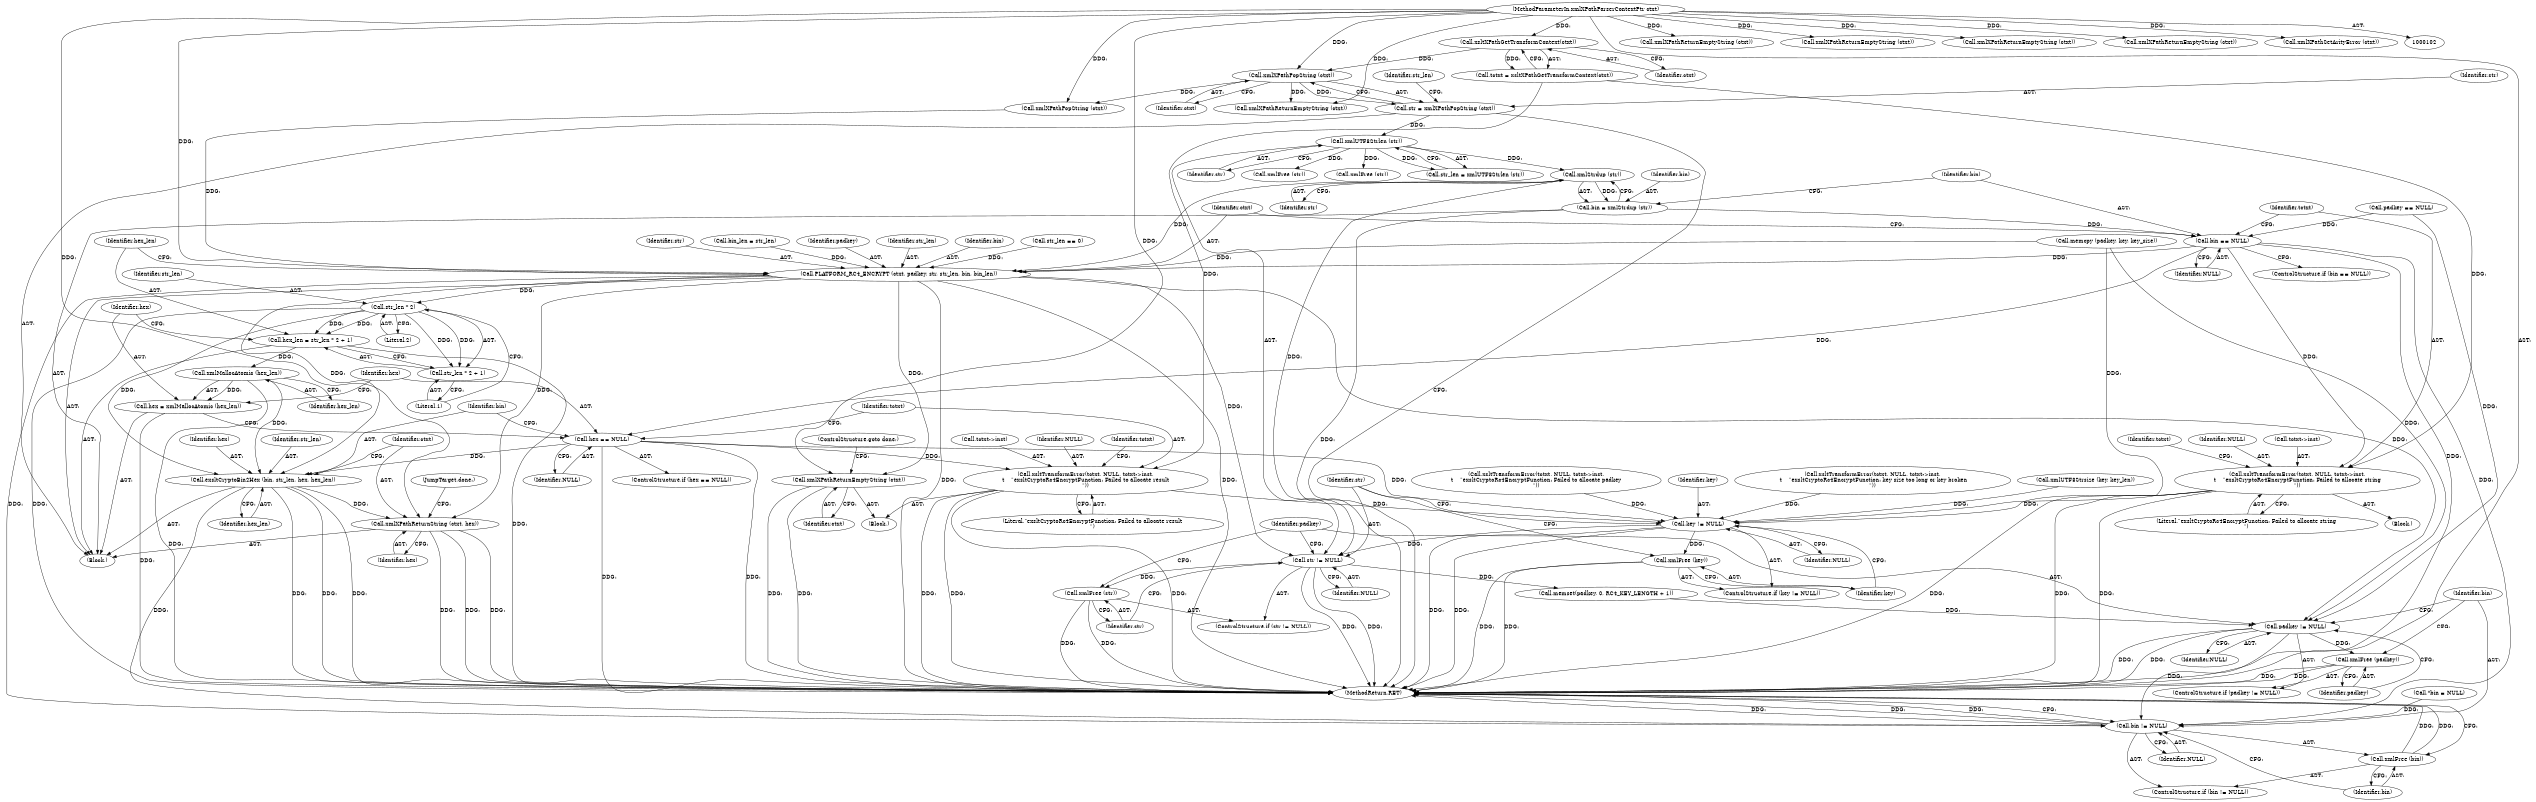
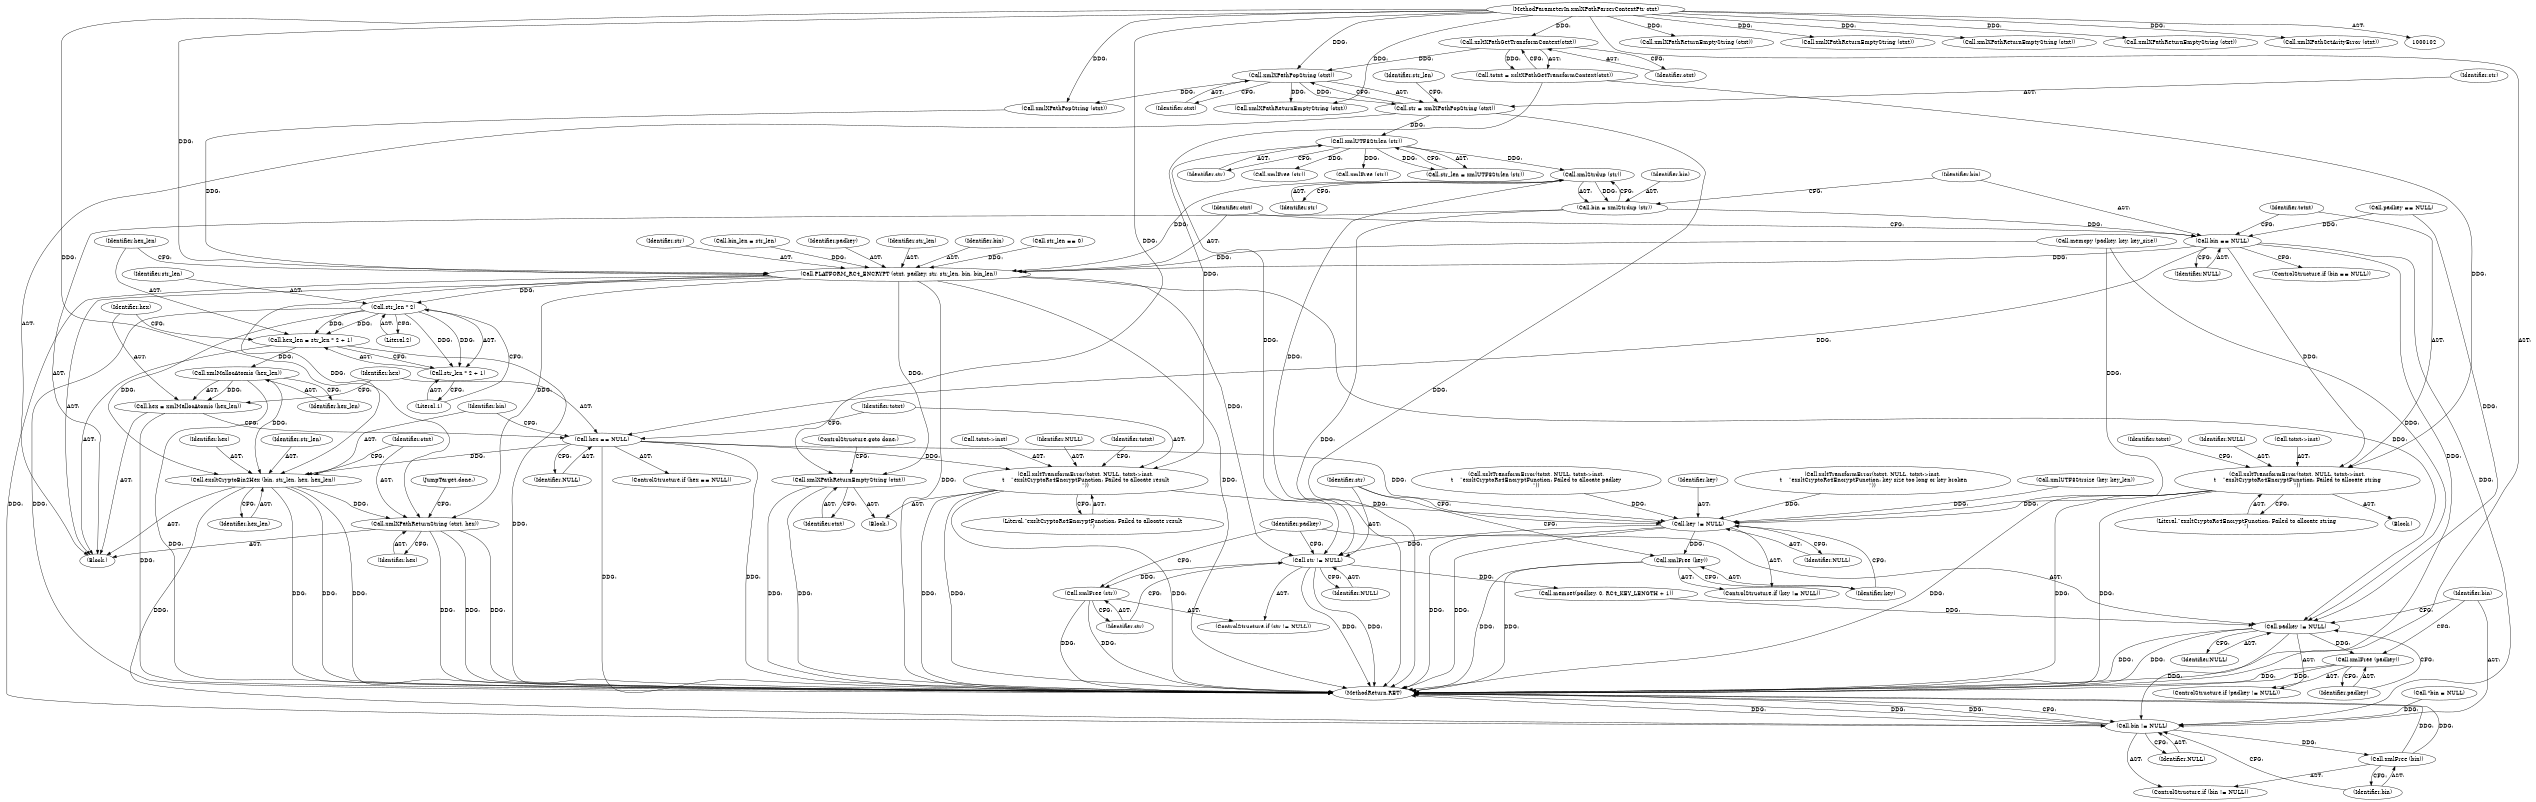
(1272, 341) -> (1272, 341)
(1441, 390) -> (1441, 390)
(1969, 699) -> none
(2310, 743) -> (2310, 743)
